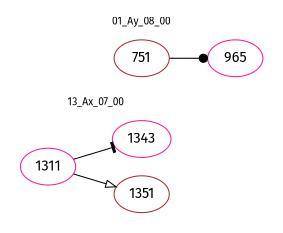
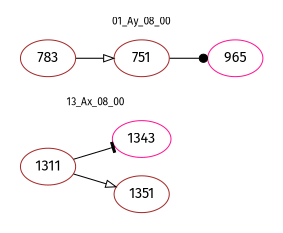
none -> (48, 58)
(96, 103) -> (96, 103)
(48, 167) -> (48, 167)
